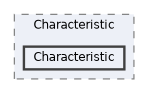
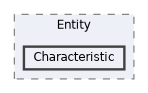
(74, 26) -> (74, 26)
